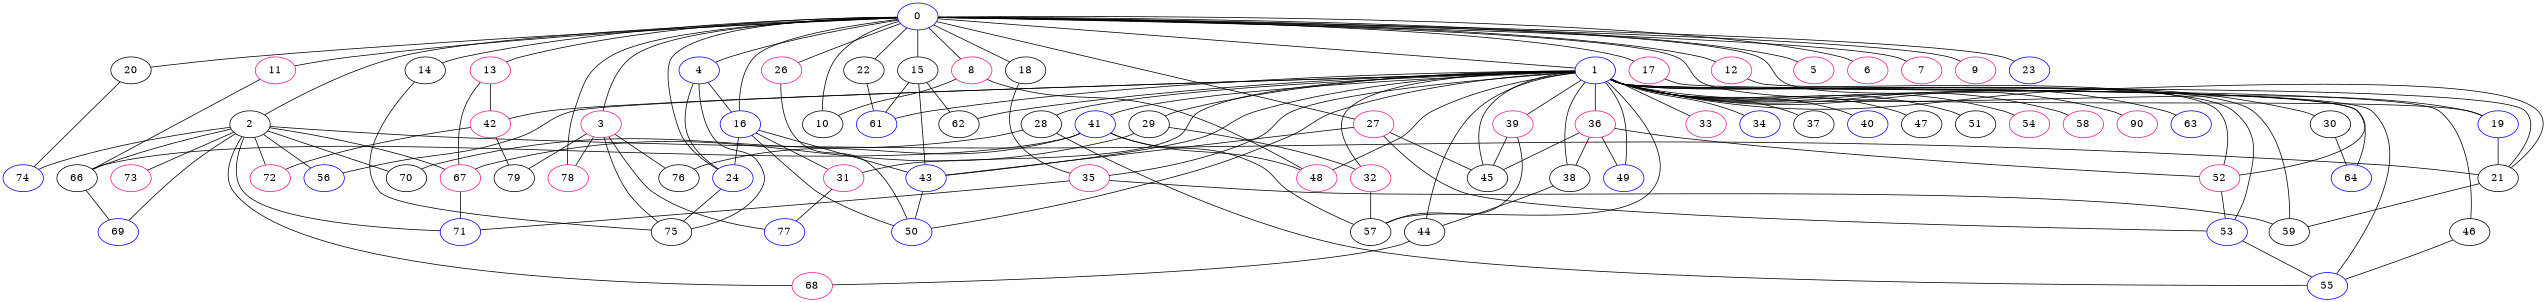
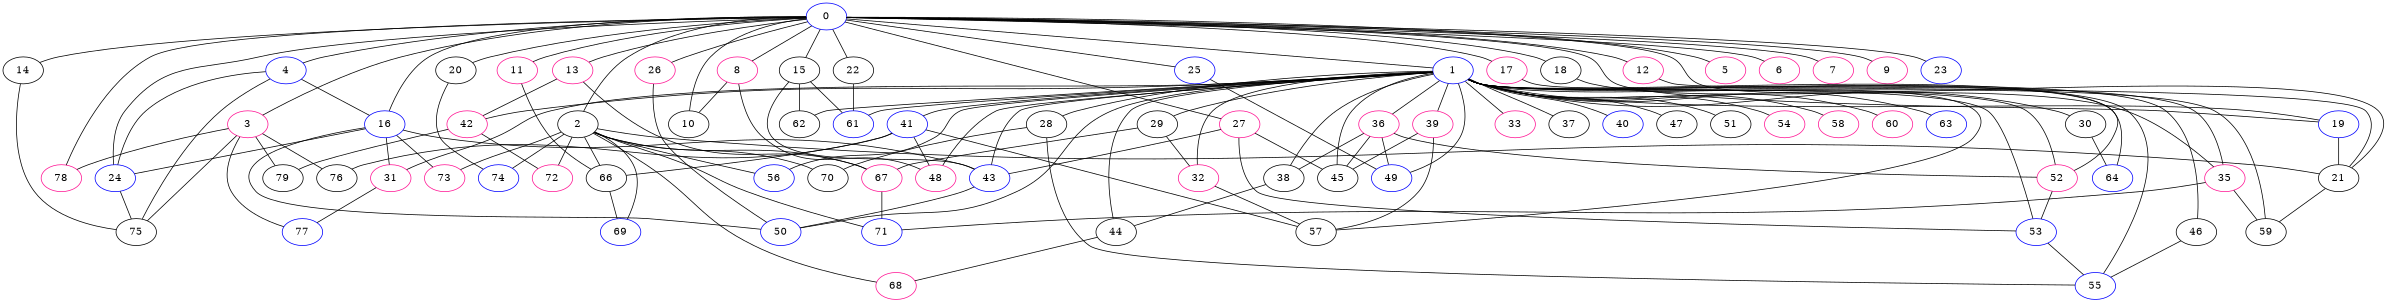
none -> (1195, 70)
(1760, 124) -> none
(2137, 124) -> (1892, 124)
none -> (413, 150)
